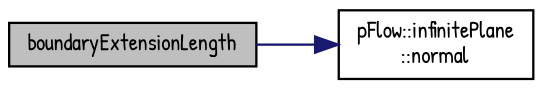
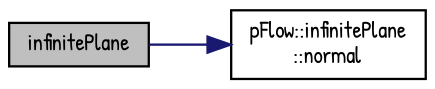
(133, 45) -> (79, 45)
